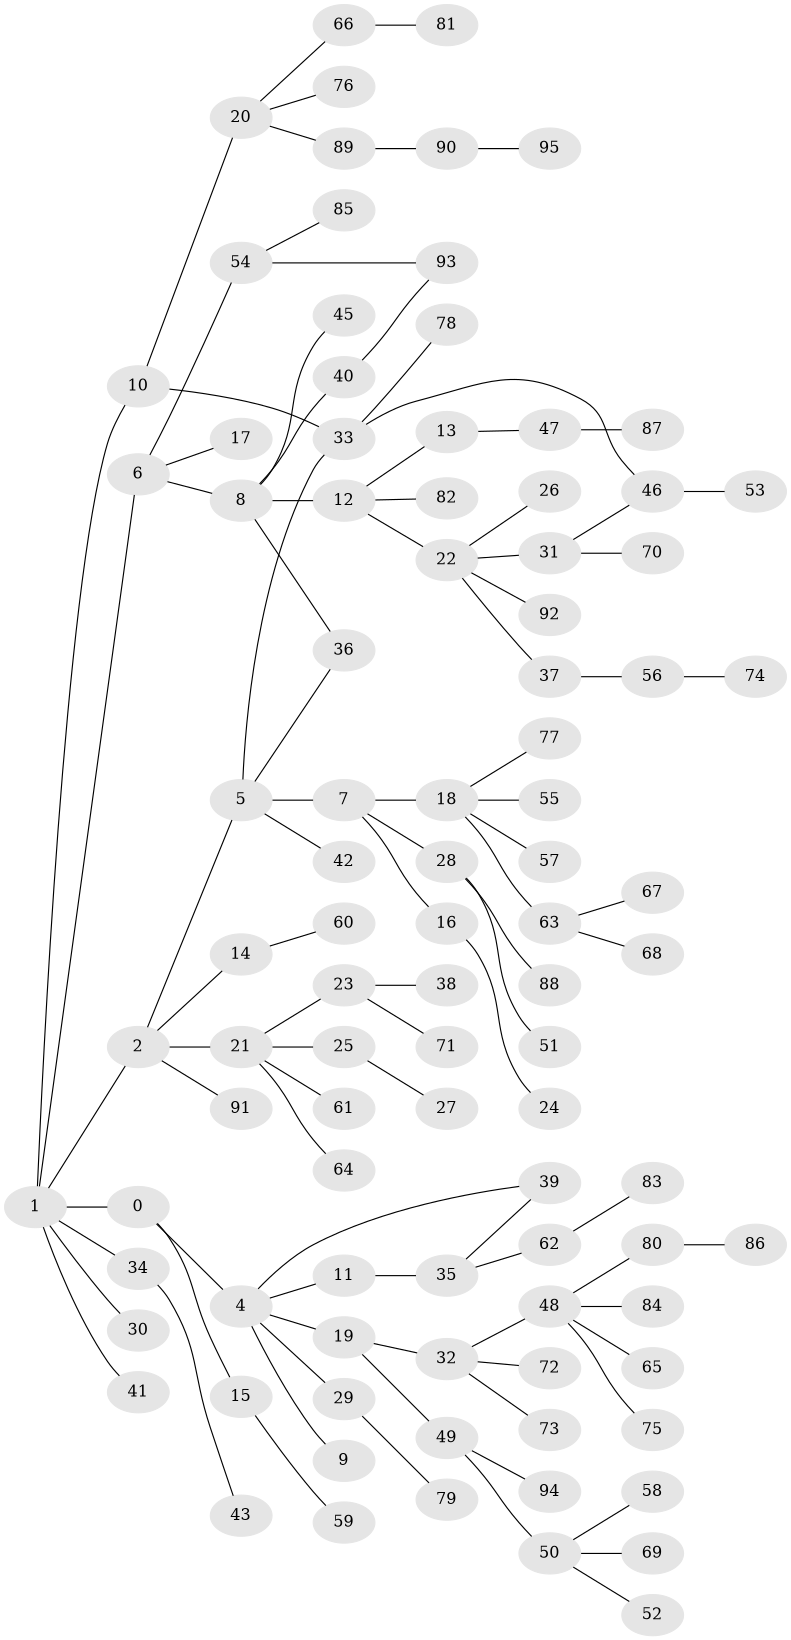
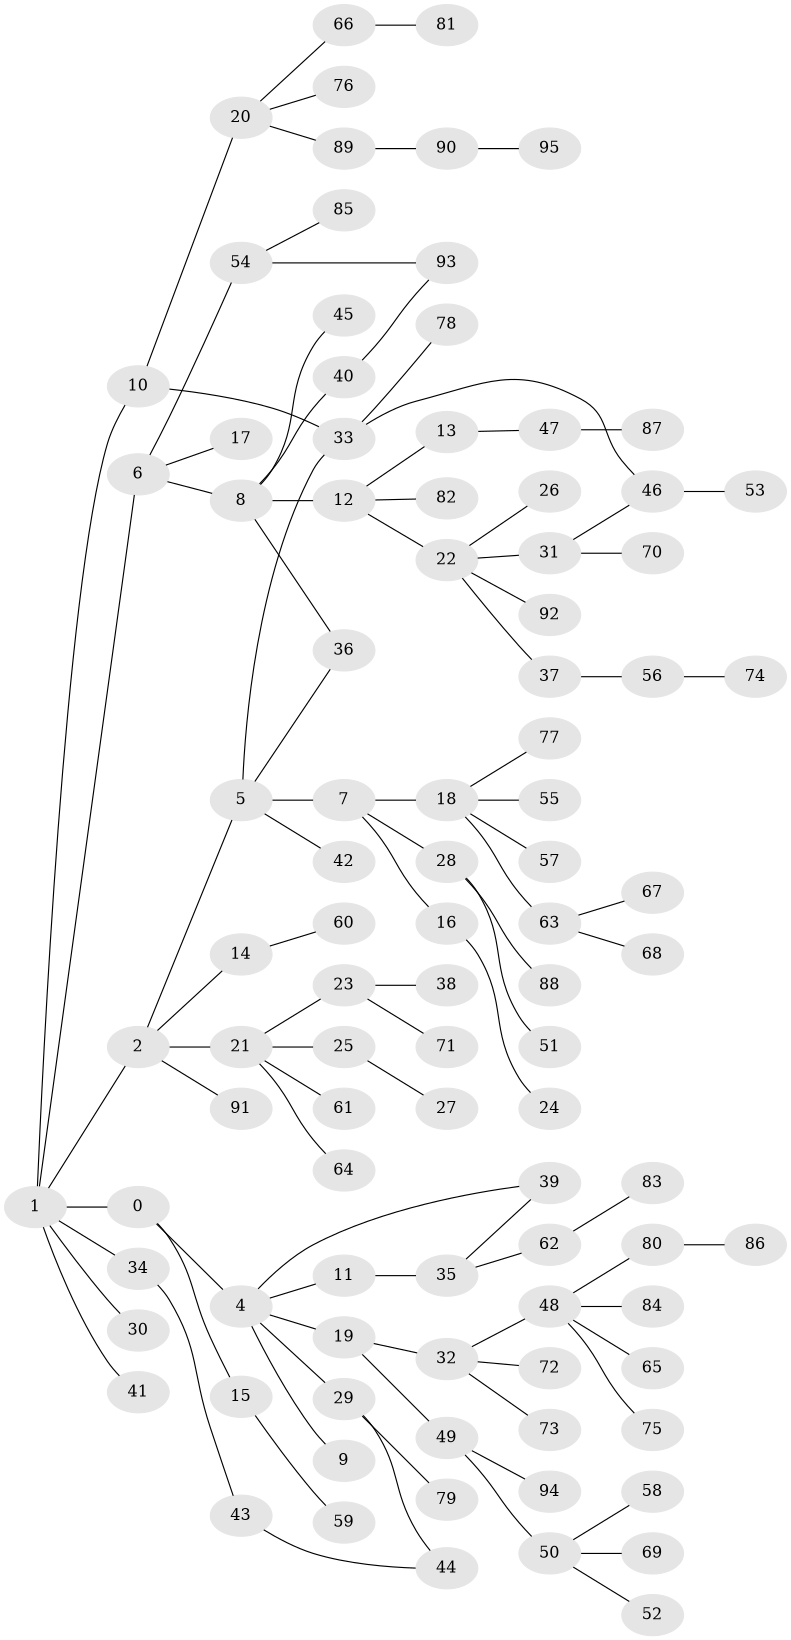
none -> (447, 1568)
